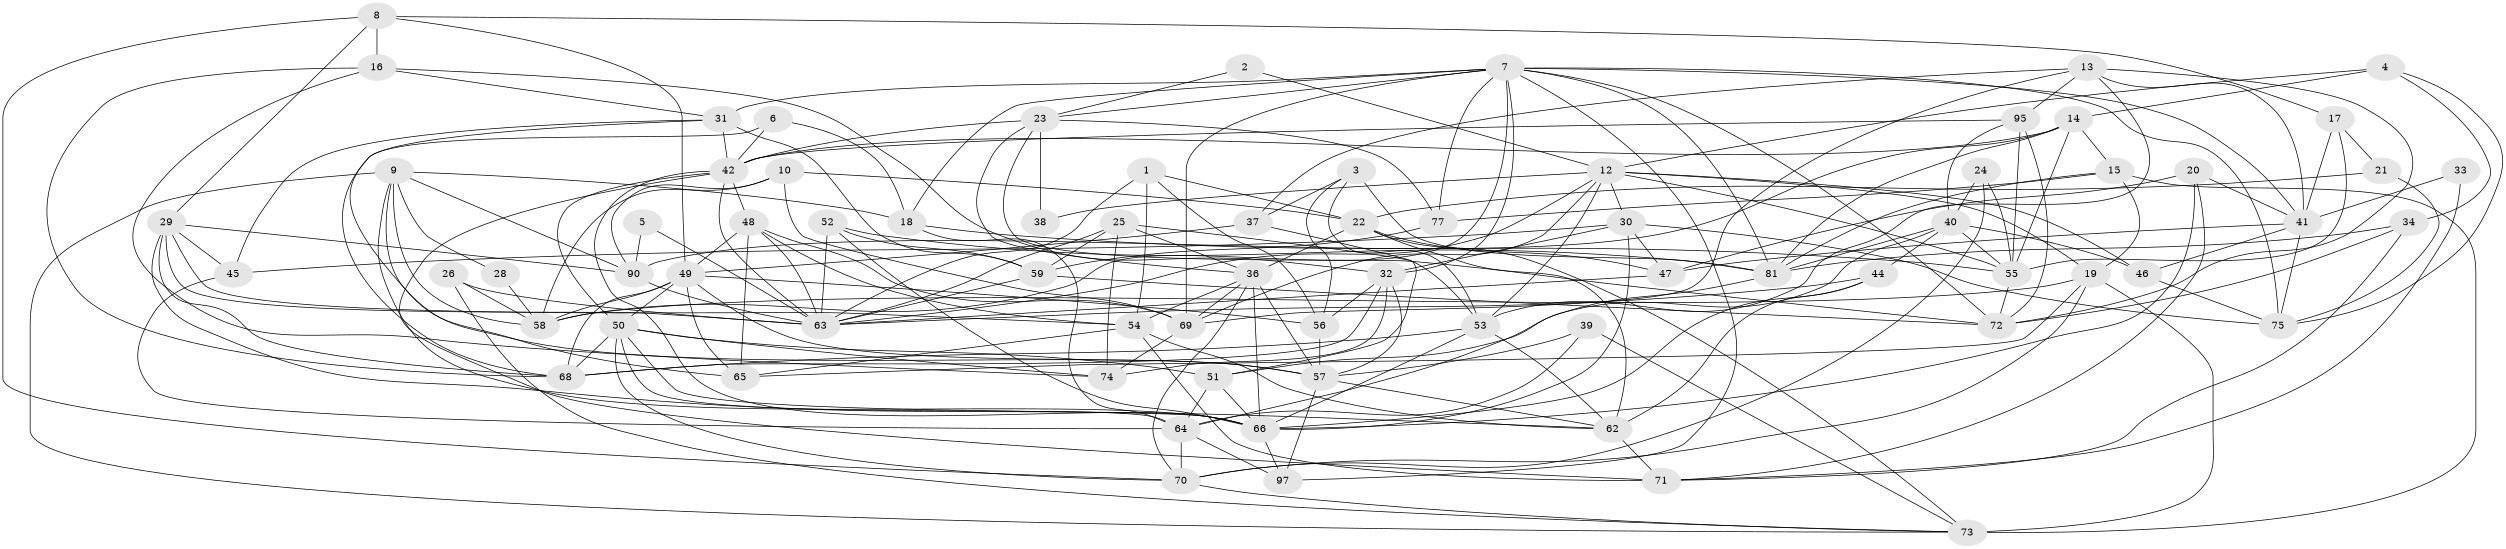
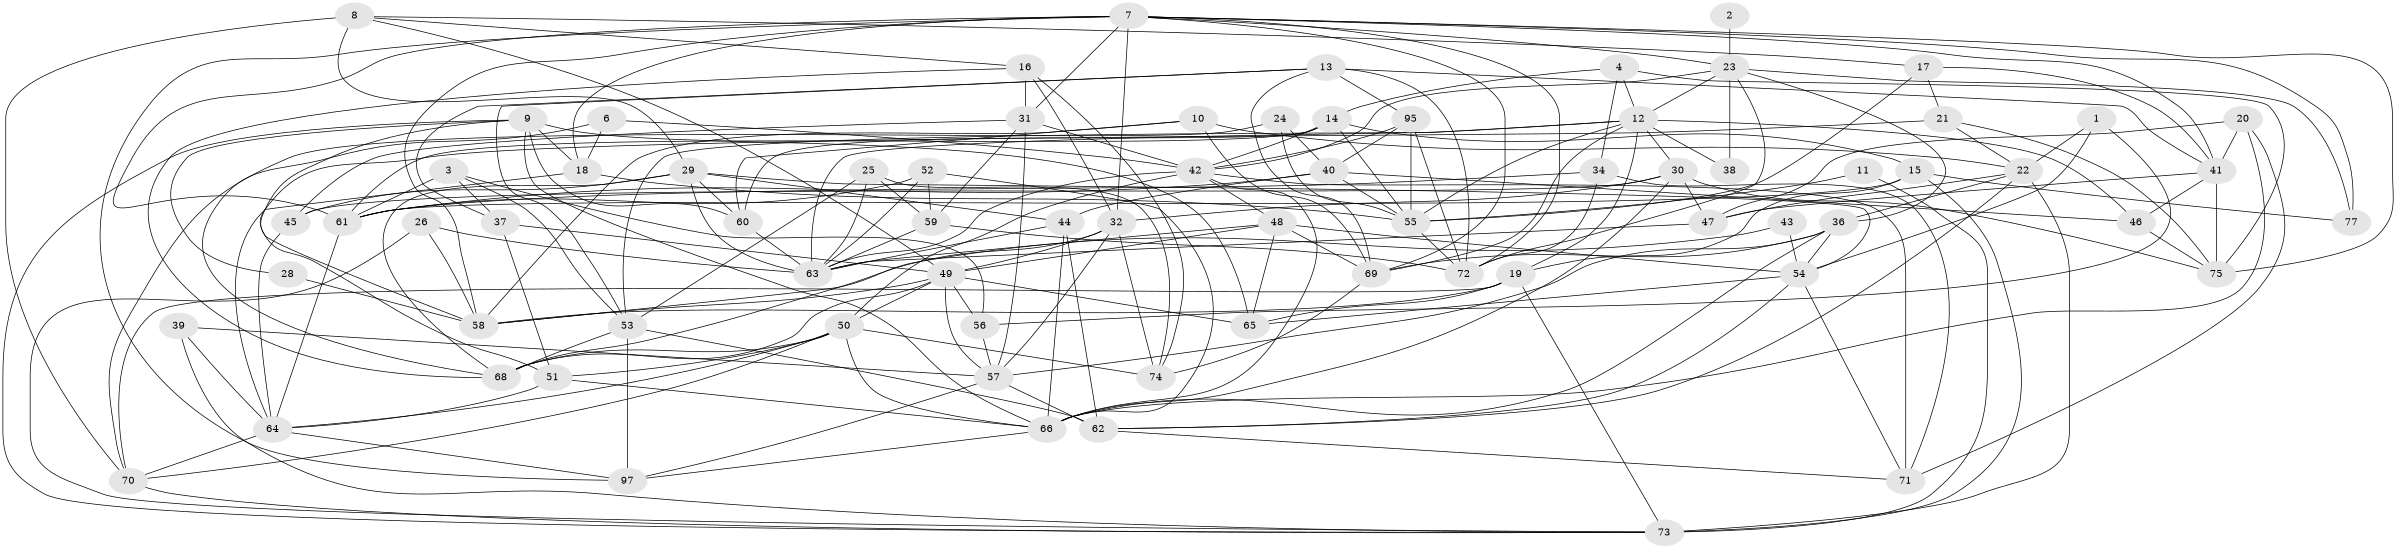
(1426, 119) -> (1684, 93)
none -> (1863, 171)
(2461, 171) -> none
(643, 223) -> none
none -> (1787, 223)
(1161, 239) -> none
(1211, 250) -> none
(964, 258) -> none
(634, 274) -> (743, 223)
(1772, 274) -> (343, 223)
(1353, 300) -> (1010, 260)
(1468, 348) -> (919, 140)
(1371, 379) -> (628, 404)
(1171, 386) -> none
(607, 397) -> (961, 208)
